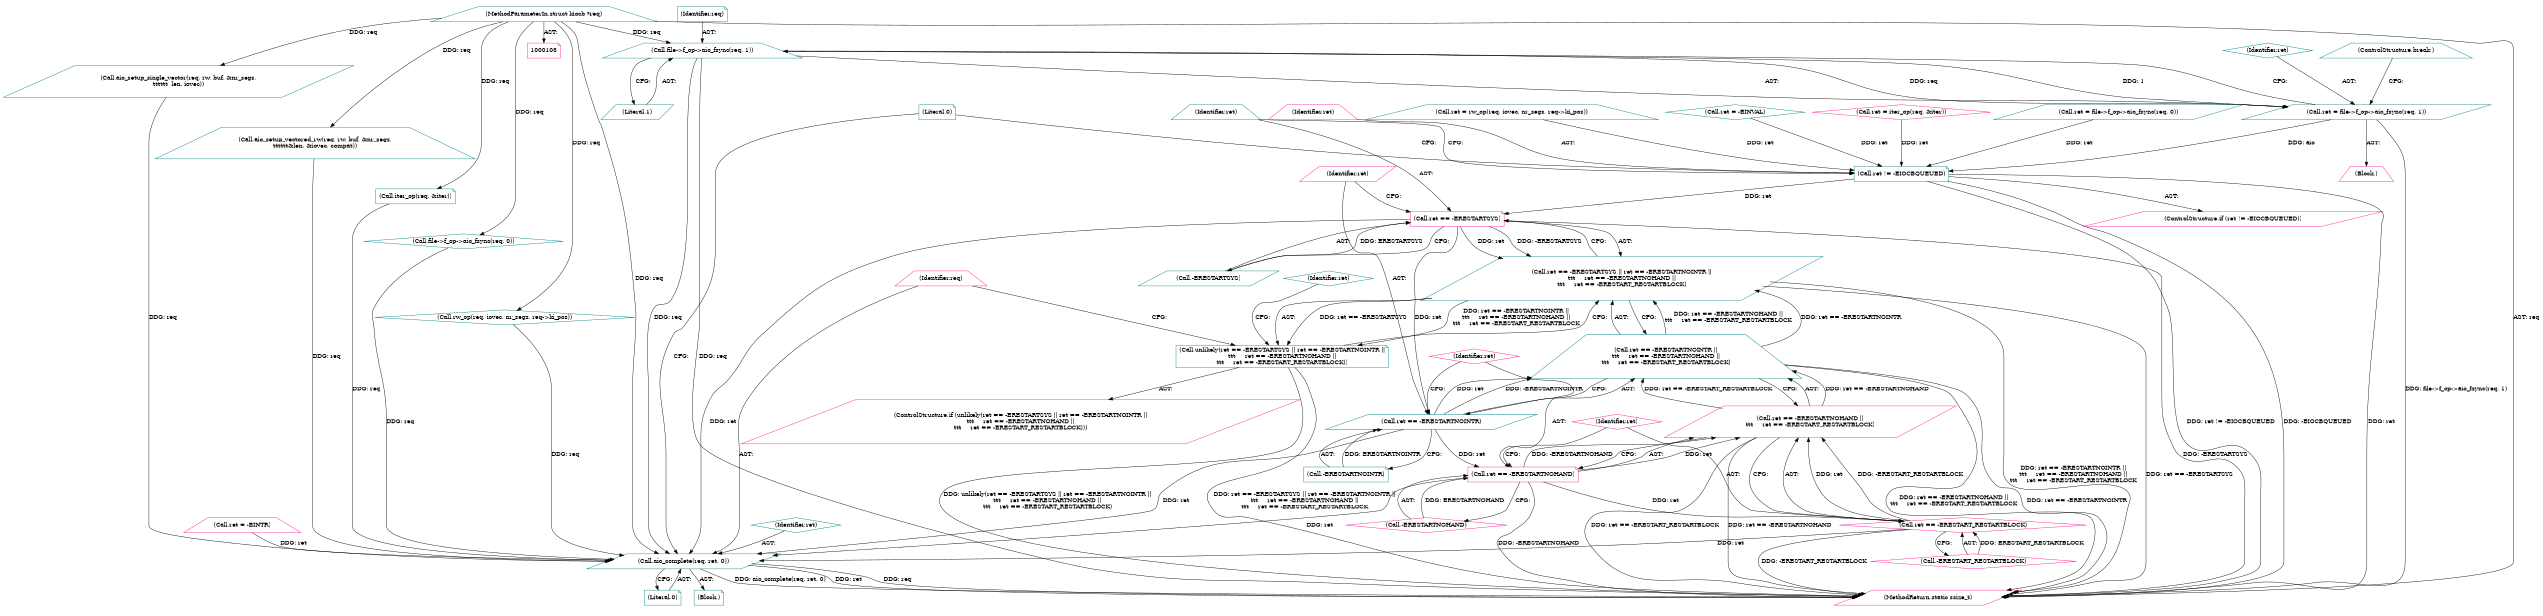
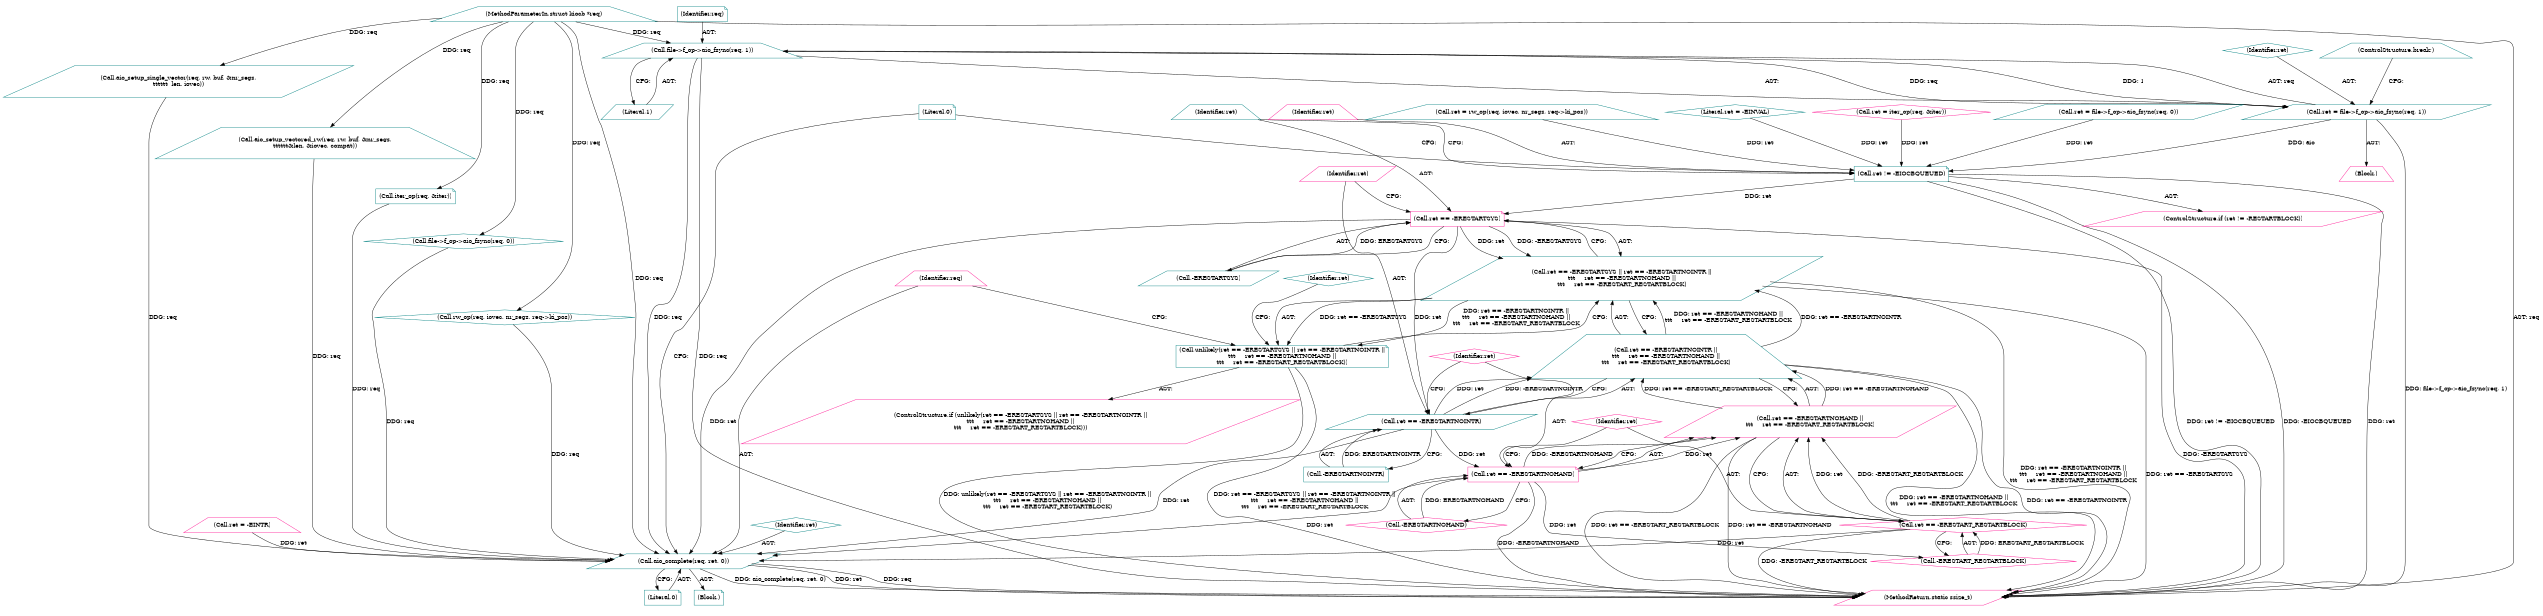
(544, 51) -> none
(2281, 81) -> (2281, 81)
(1735, 112) -> (1735, 112)
(2233, 219) -> (2233, 219)
(1719, 517) -> (1706, 544)
